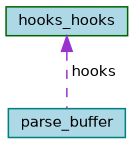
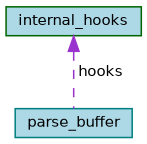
(67, 21) -> (74, 21)
